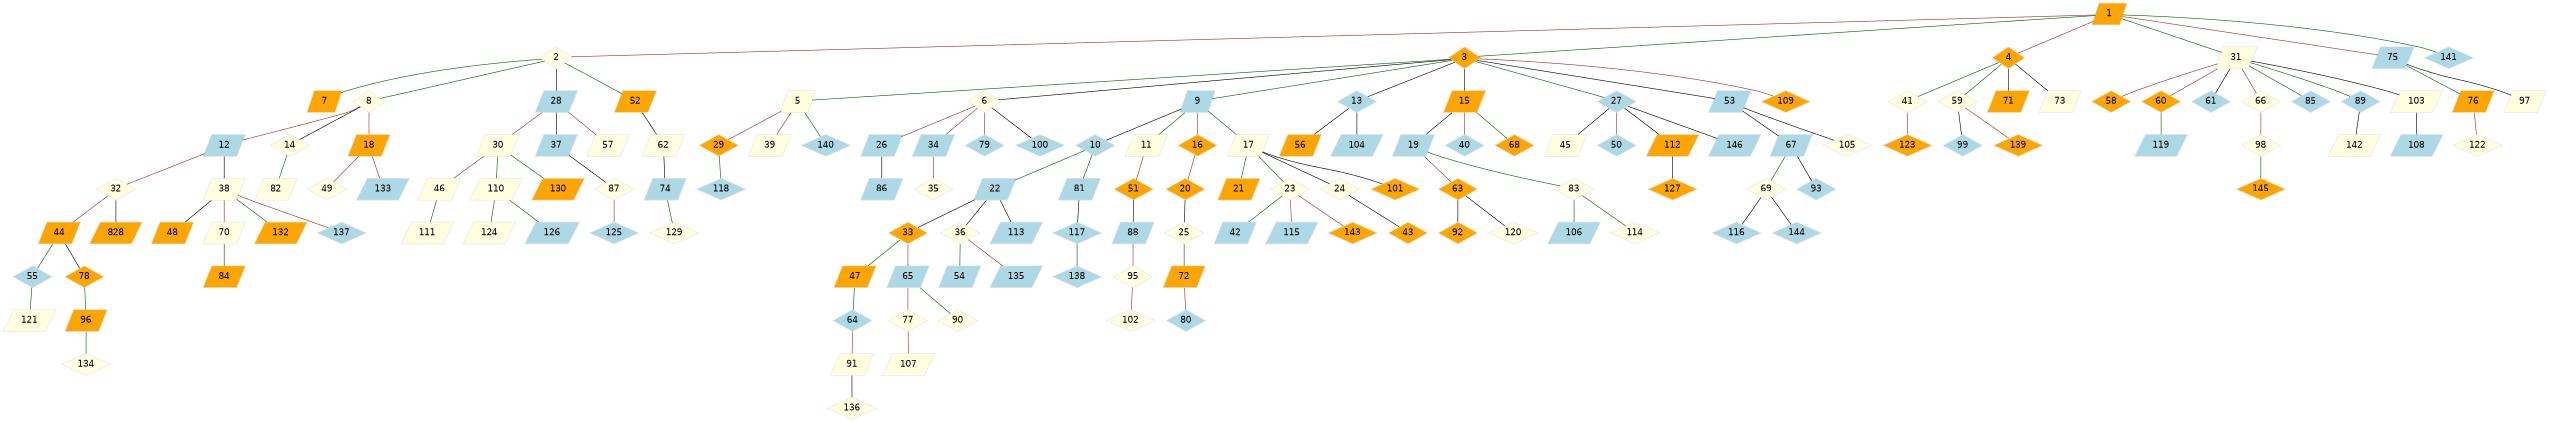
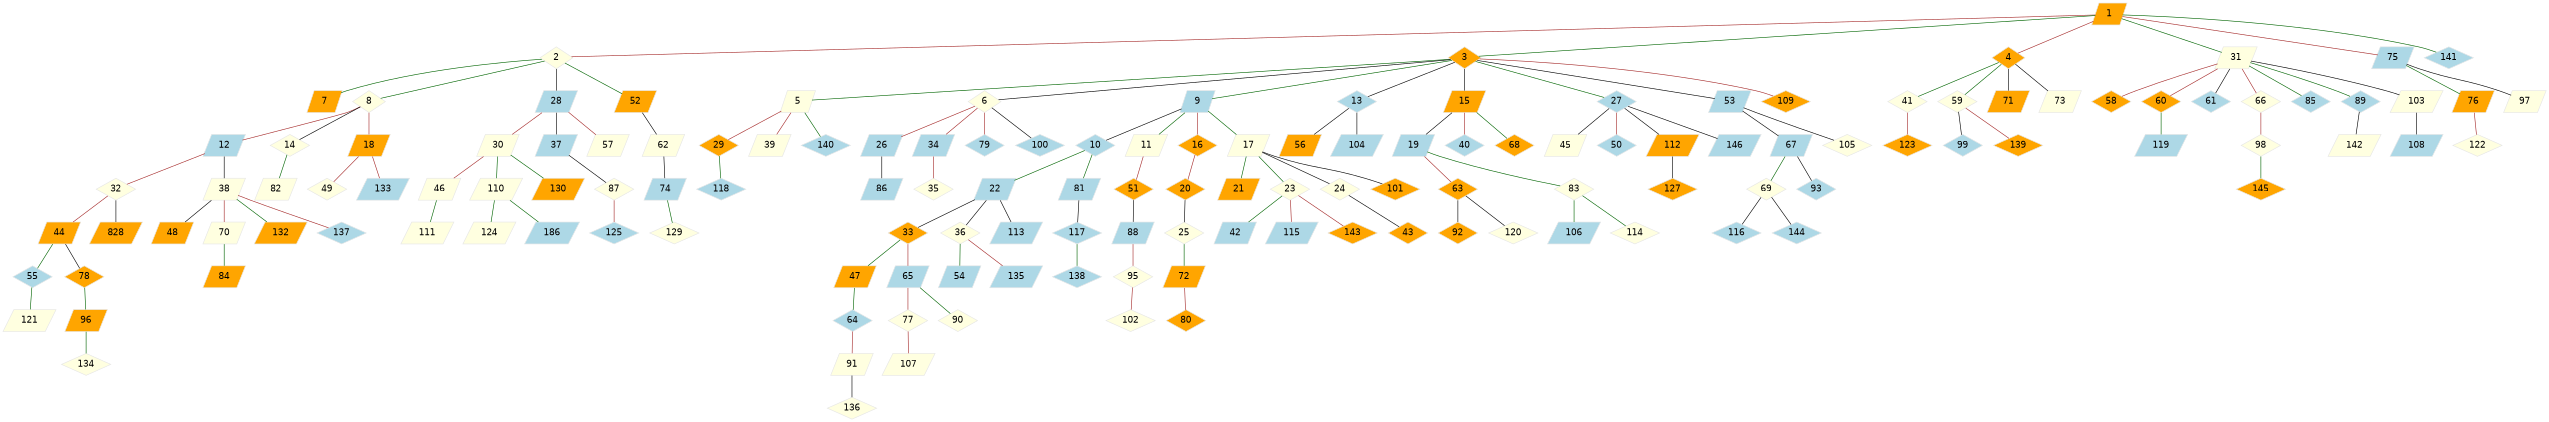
(552, 233) -> (552, 233)
(1186, 321) -> (1186, 321)
